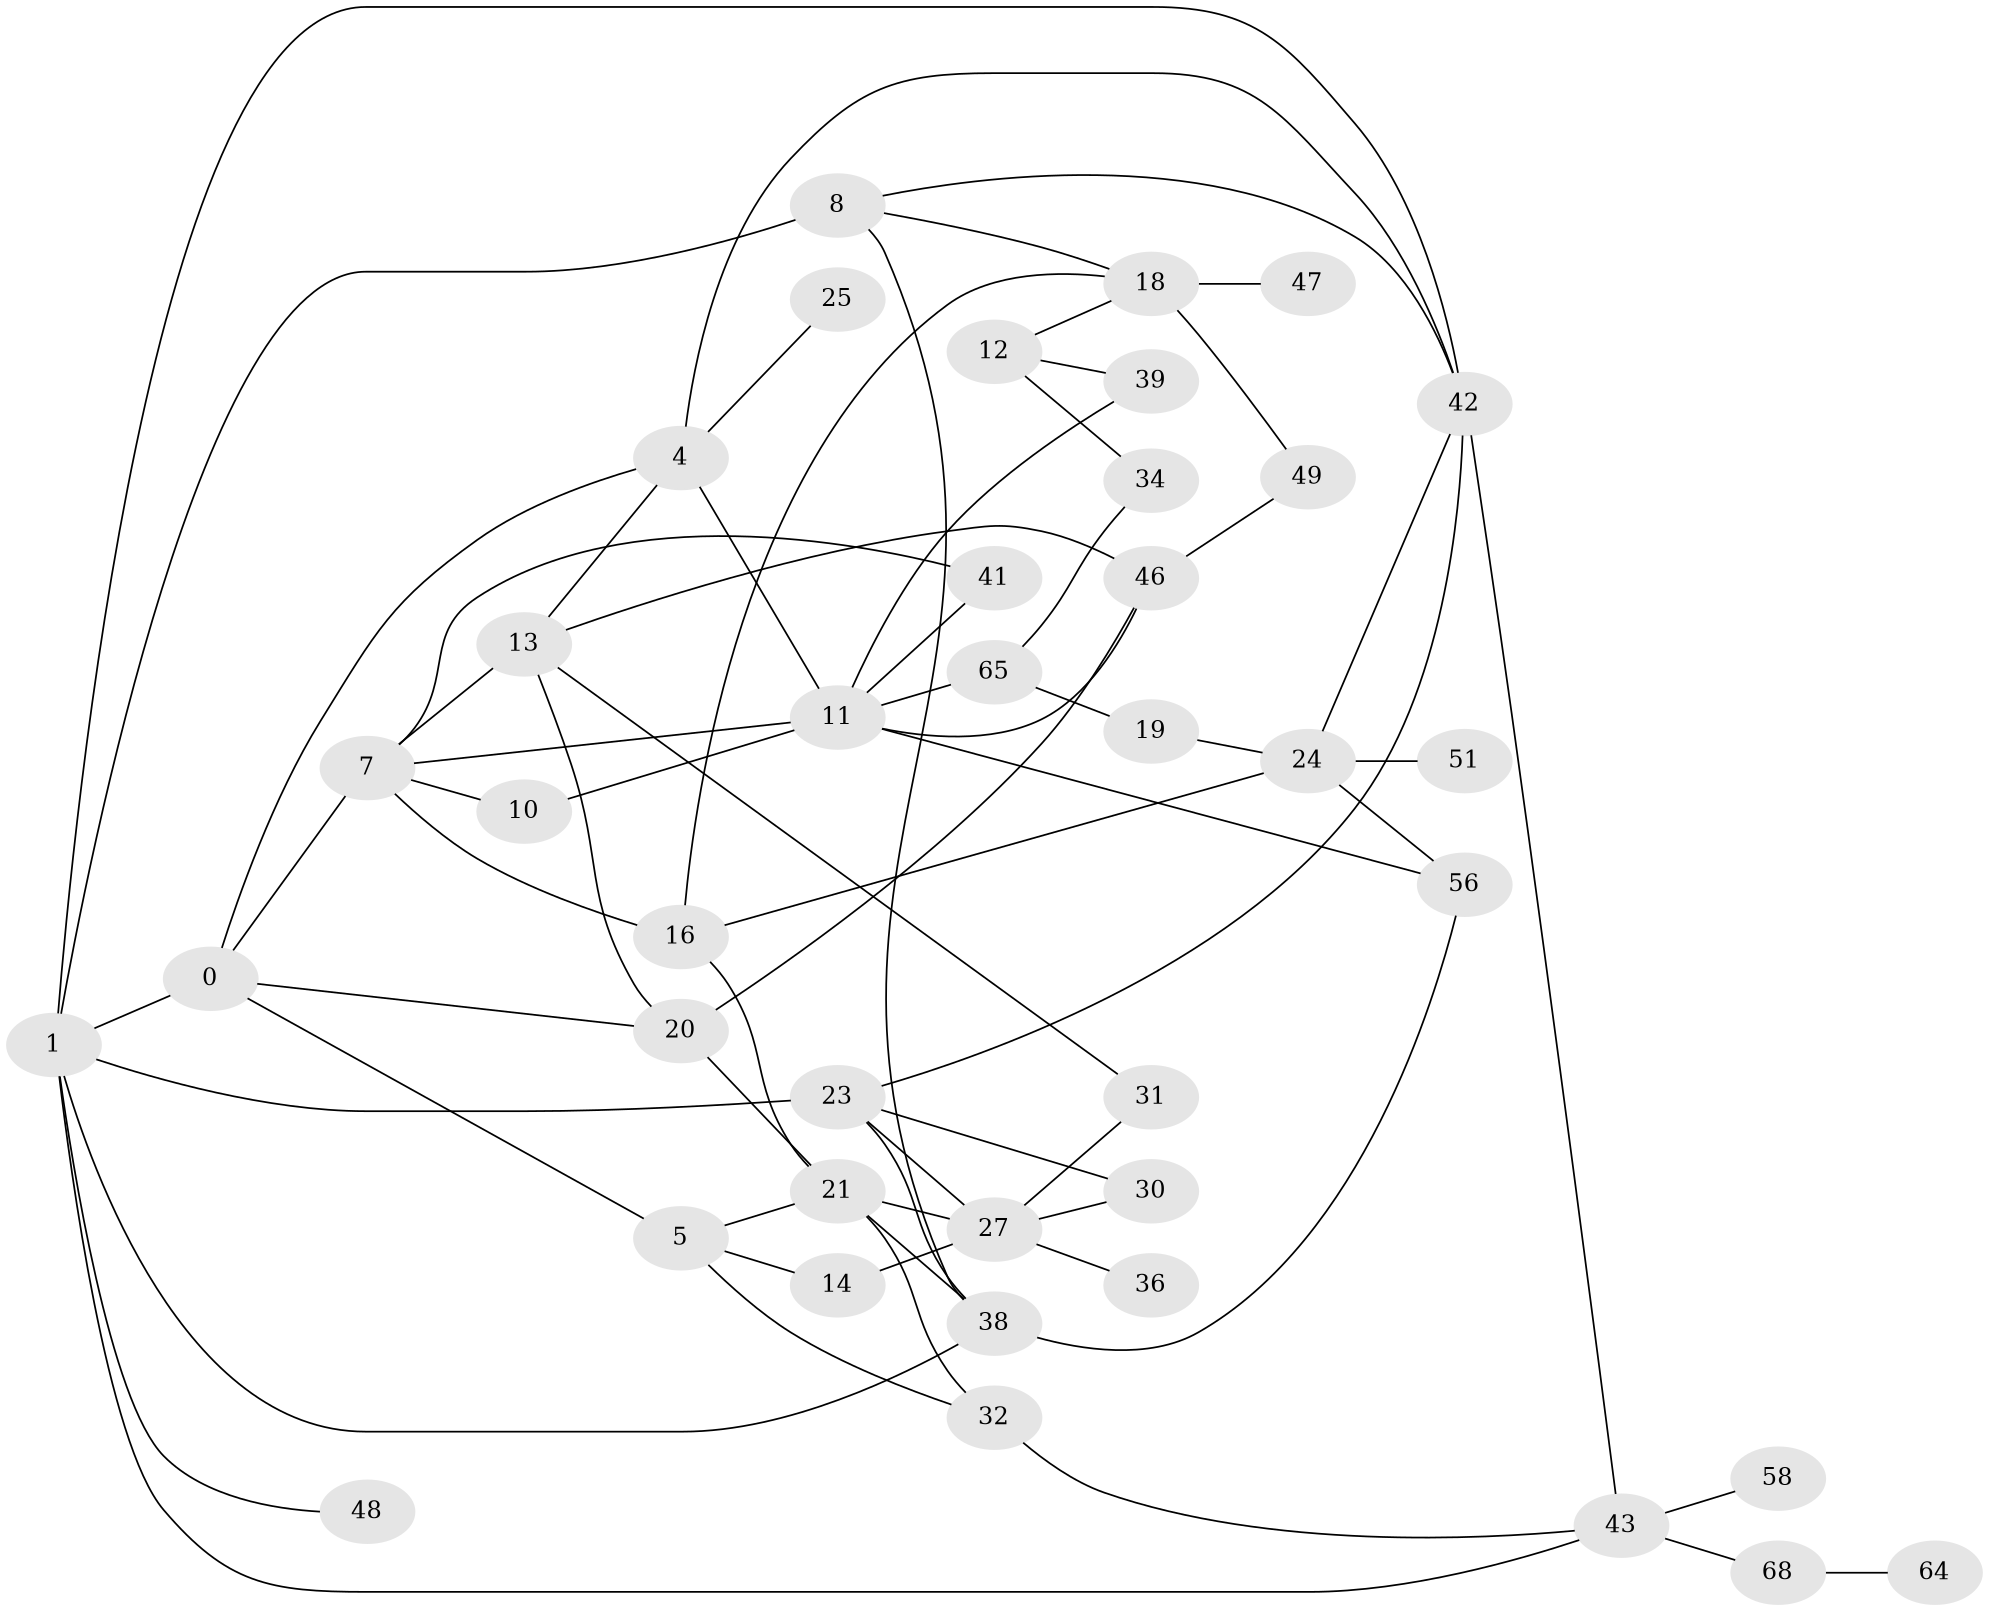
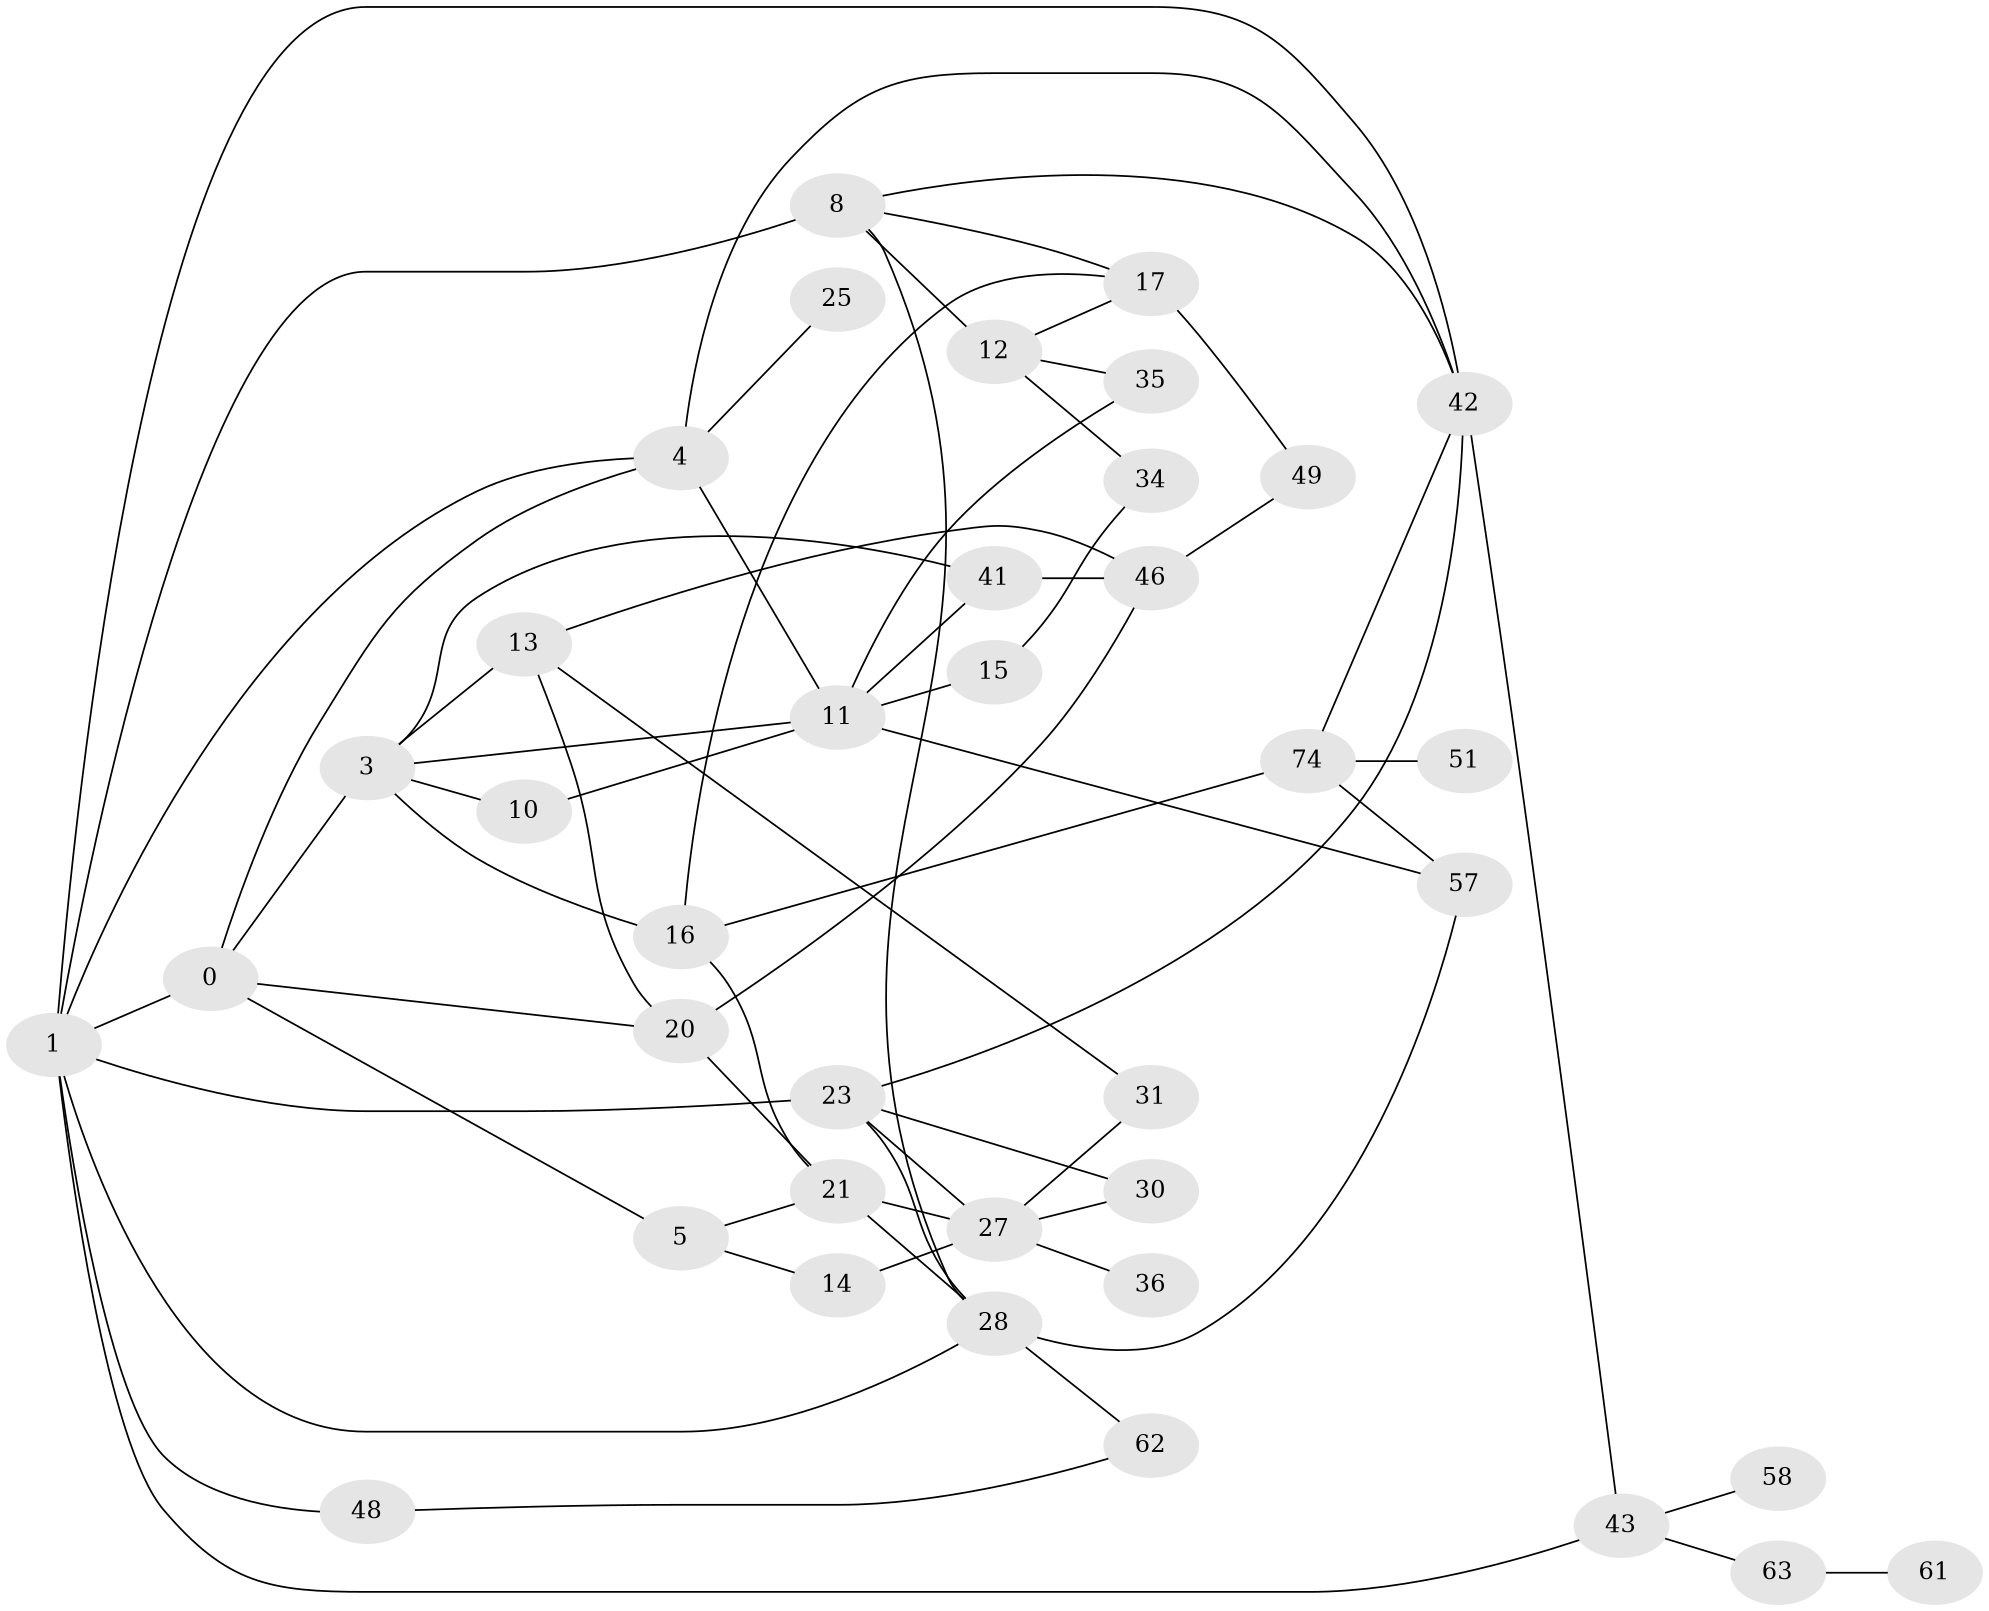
none -> (916, 279)
(1151, 284) -> (1151, 284)
(1308, 284) -> none
(1151, 381) -> (1151, 381)
(595, 561) -> (278, 654)
(994, 672) -> (994, 672)
(1035, 722) -> (1061, 578)
(1151, 732) -> none
(1308, 761) -> (1308, 761)
(367, 768) -> (367, 768)
(1465, 885) -> (1465, 885)
(994, 1324) -> (994, 1324)
(994, 1418) -> none
none -> (1151, 1446)
(1778, 1573) -> (1778, 1573)
(1935, 1573) -> (1935, 1573)
